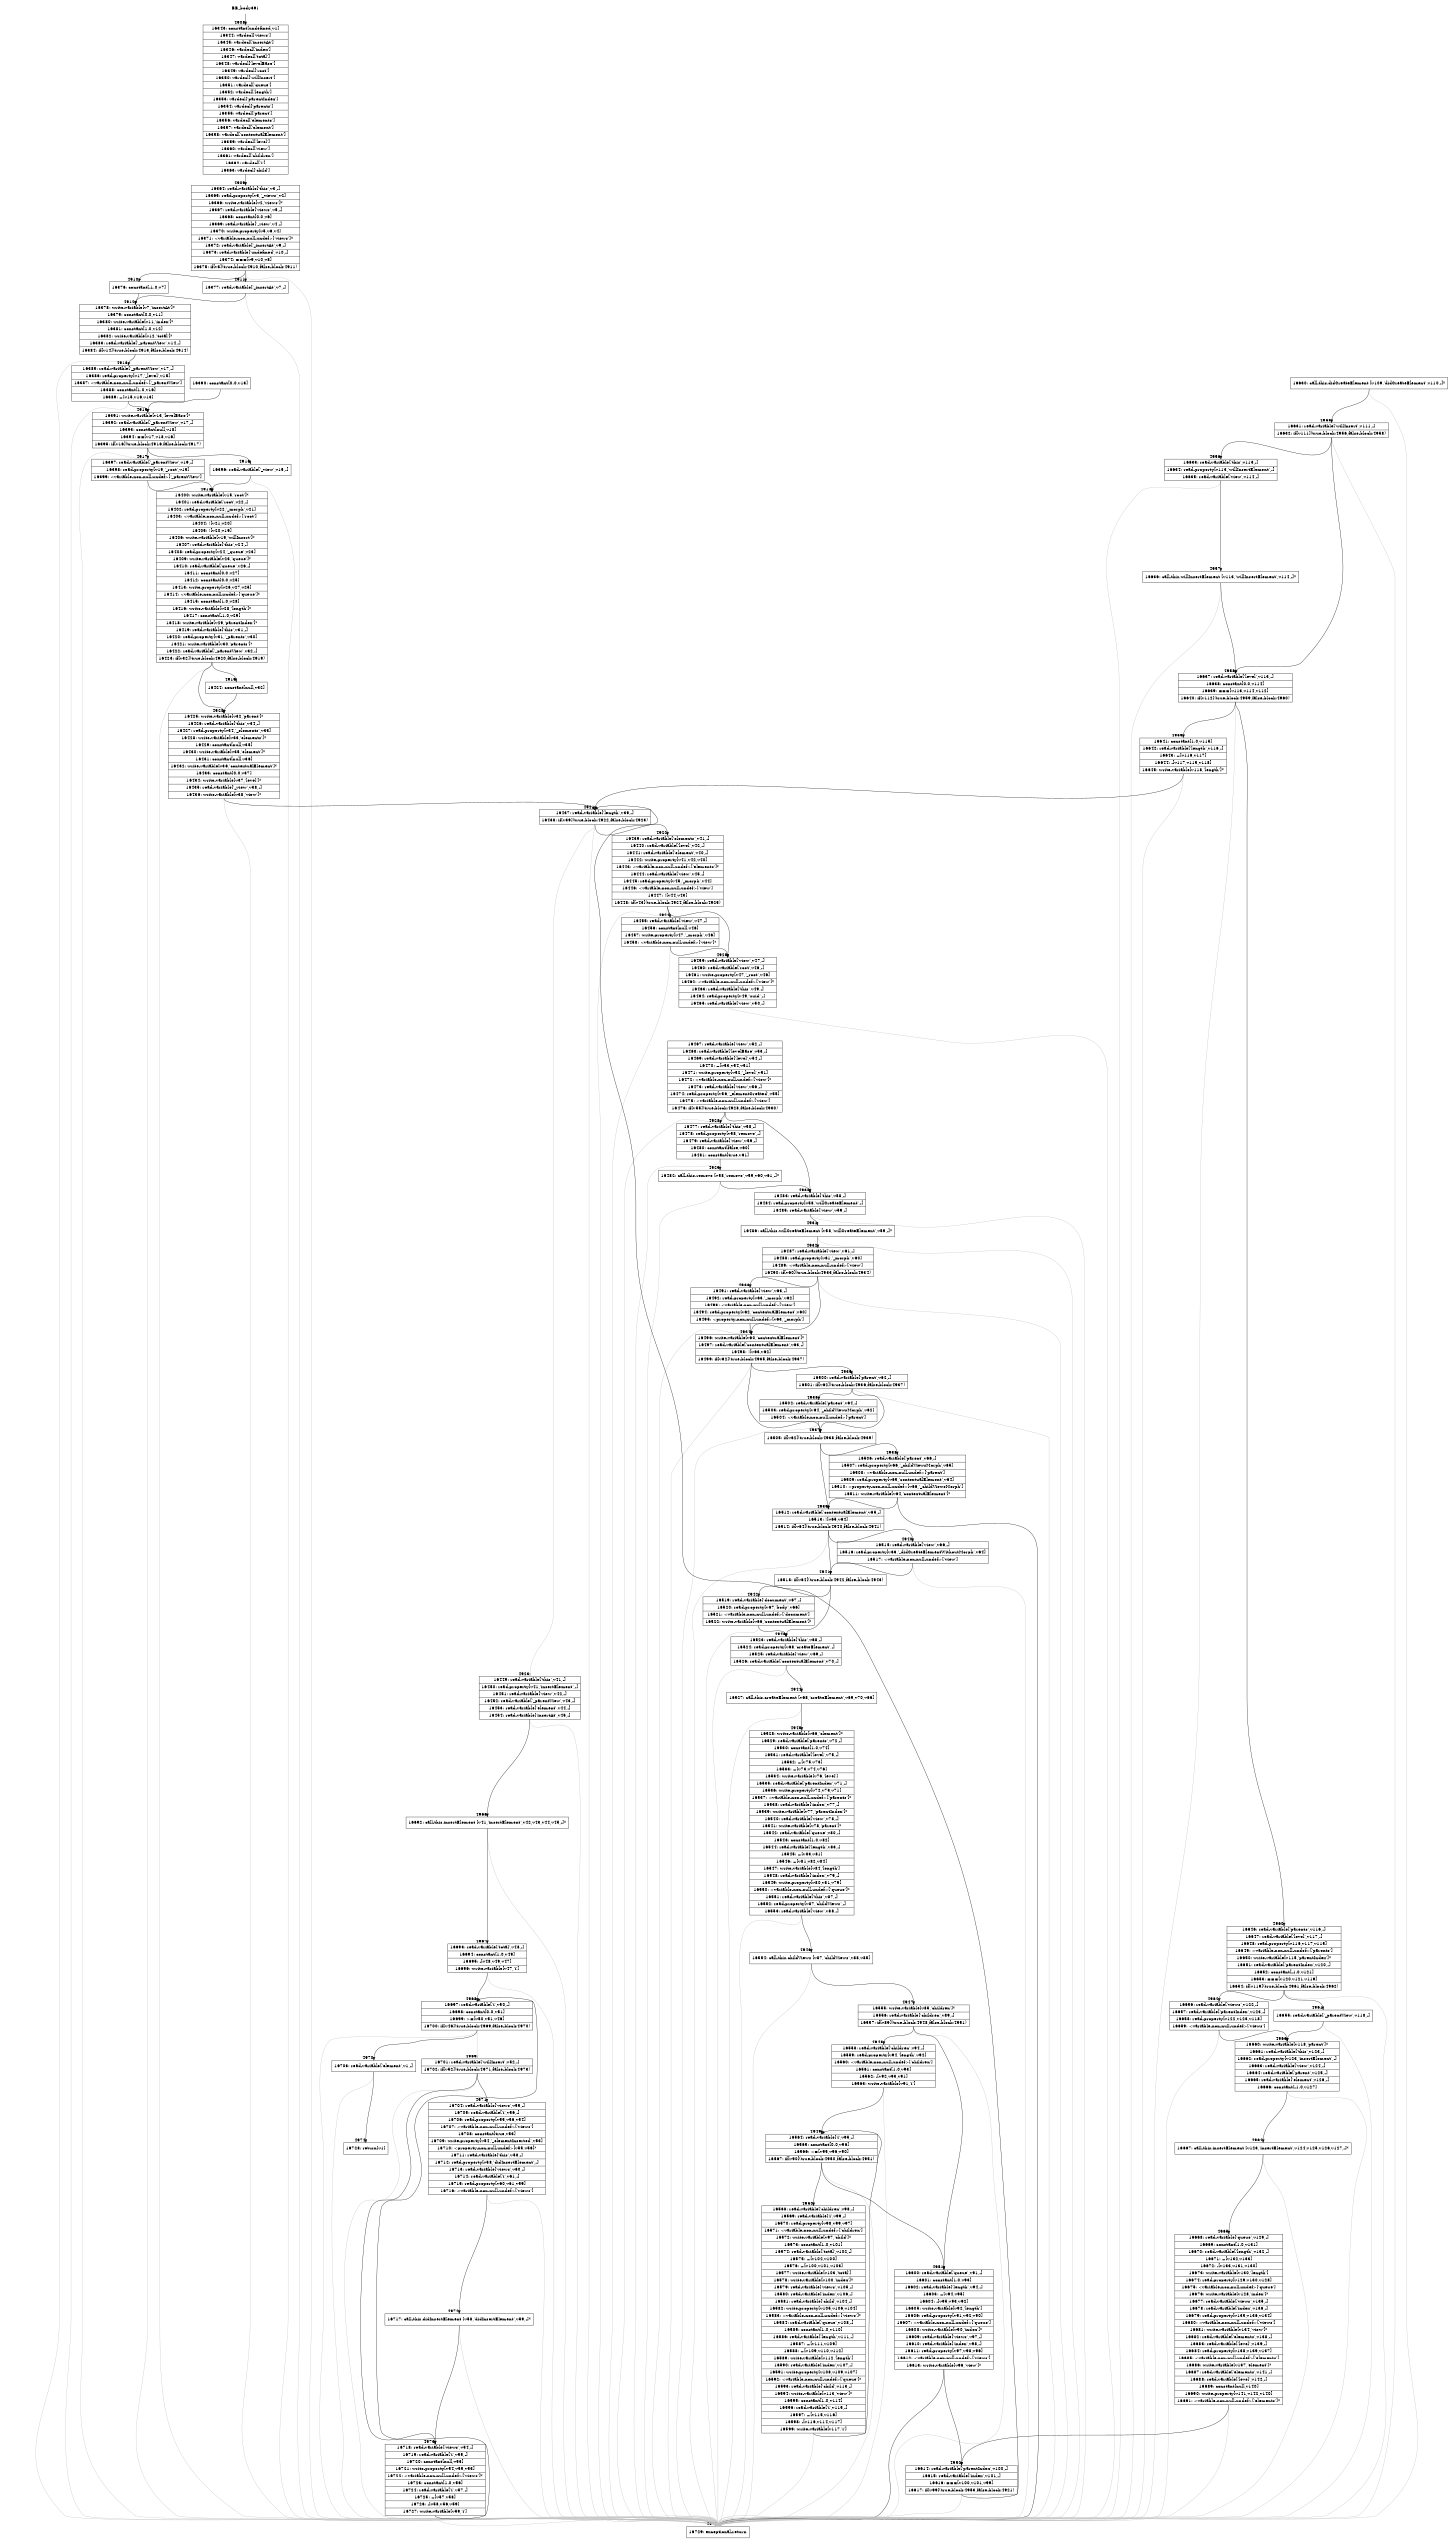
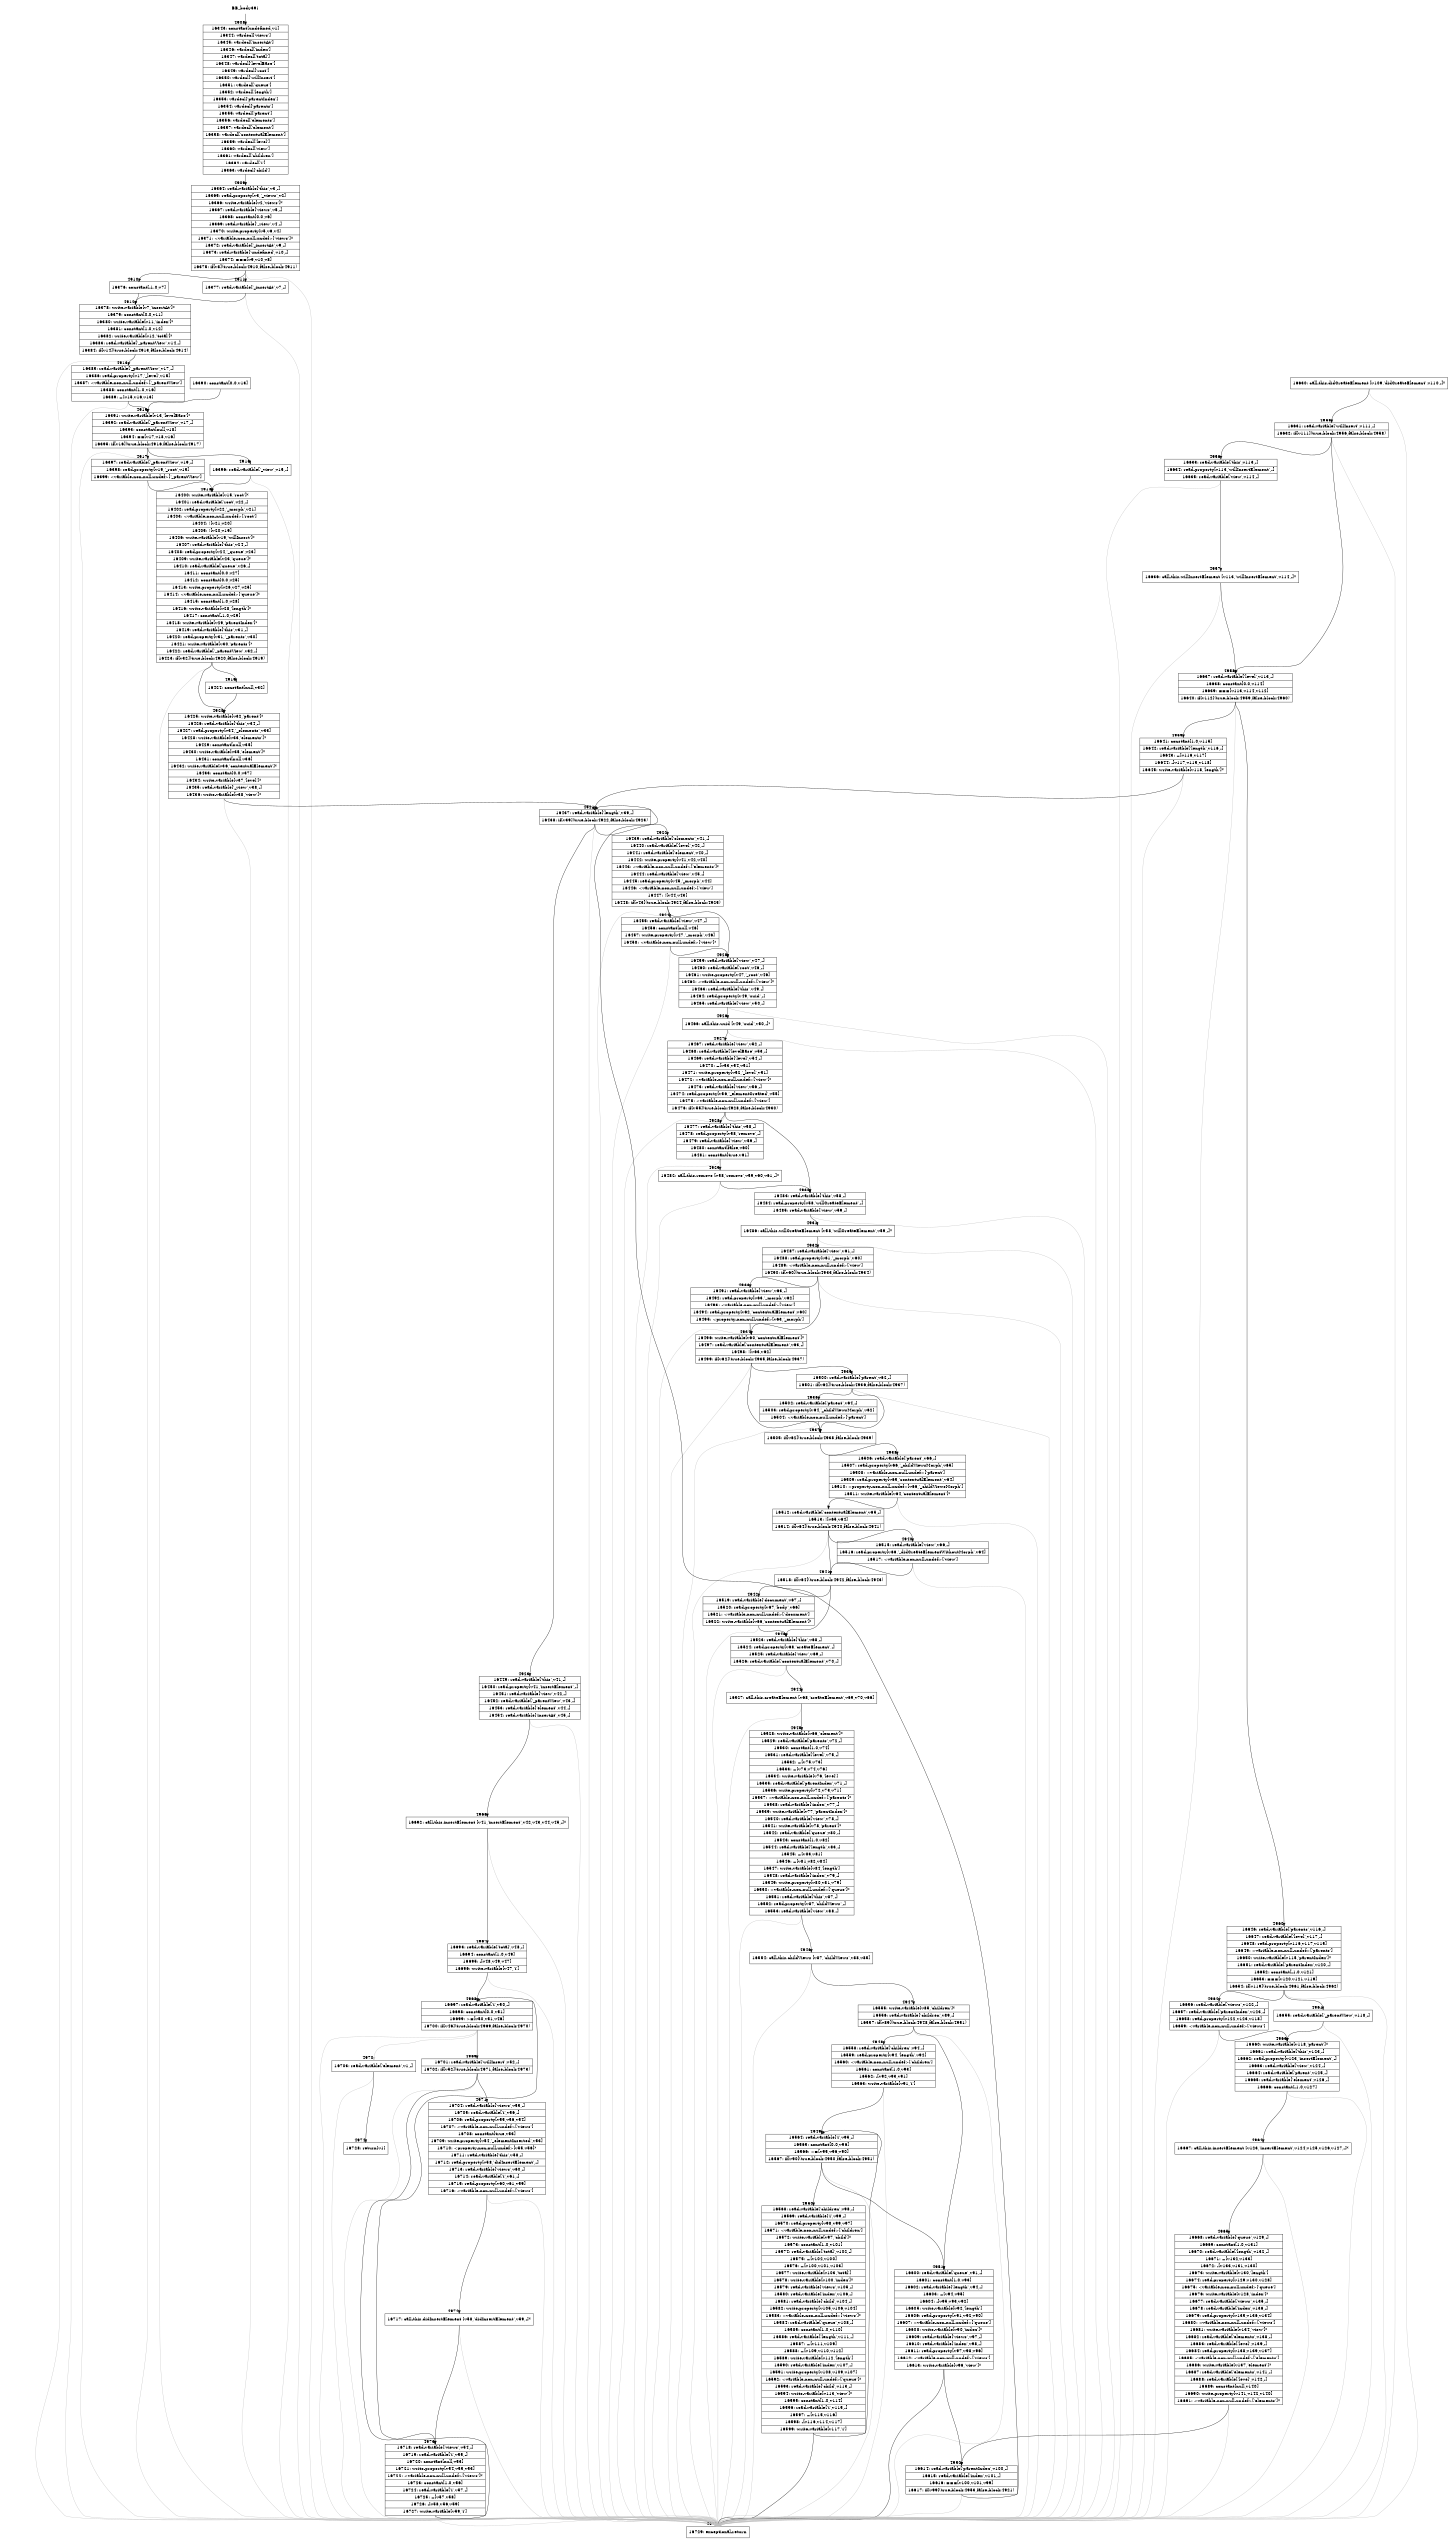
none -> (728, 1024)
(554, 1246) -> (554, 1246)
(823, 1475) -> none
(424, 2040) -> (424, 2040)
(477, 2043) -> (477, 2043)
(1037, 2103) -> (1037, 2103)
(783, 2497) -> (783, 2497)
